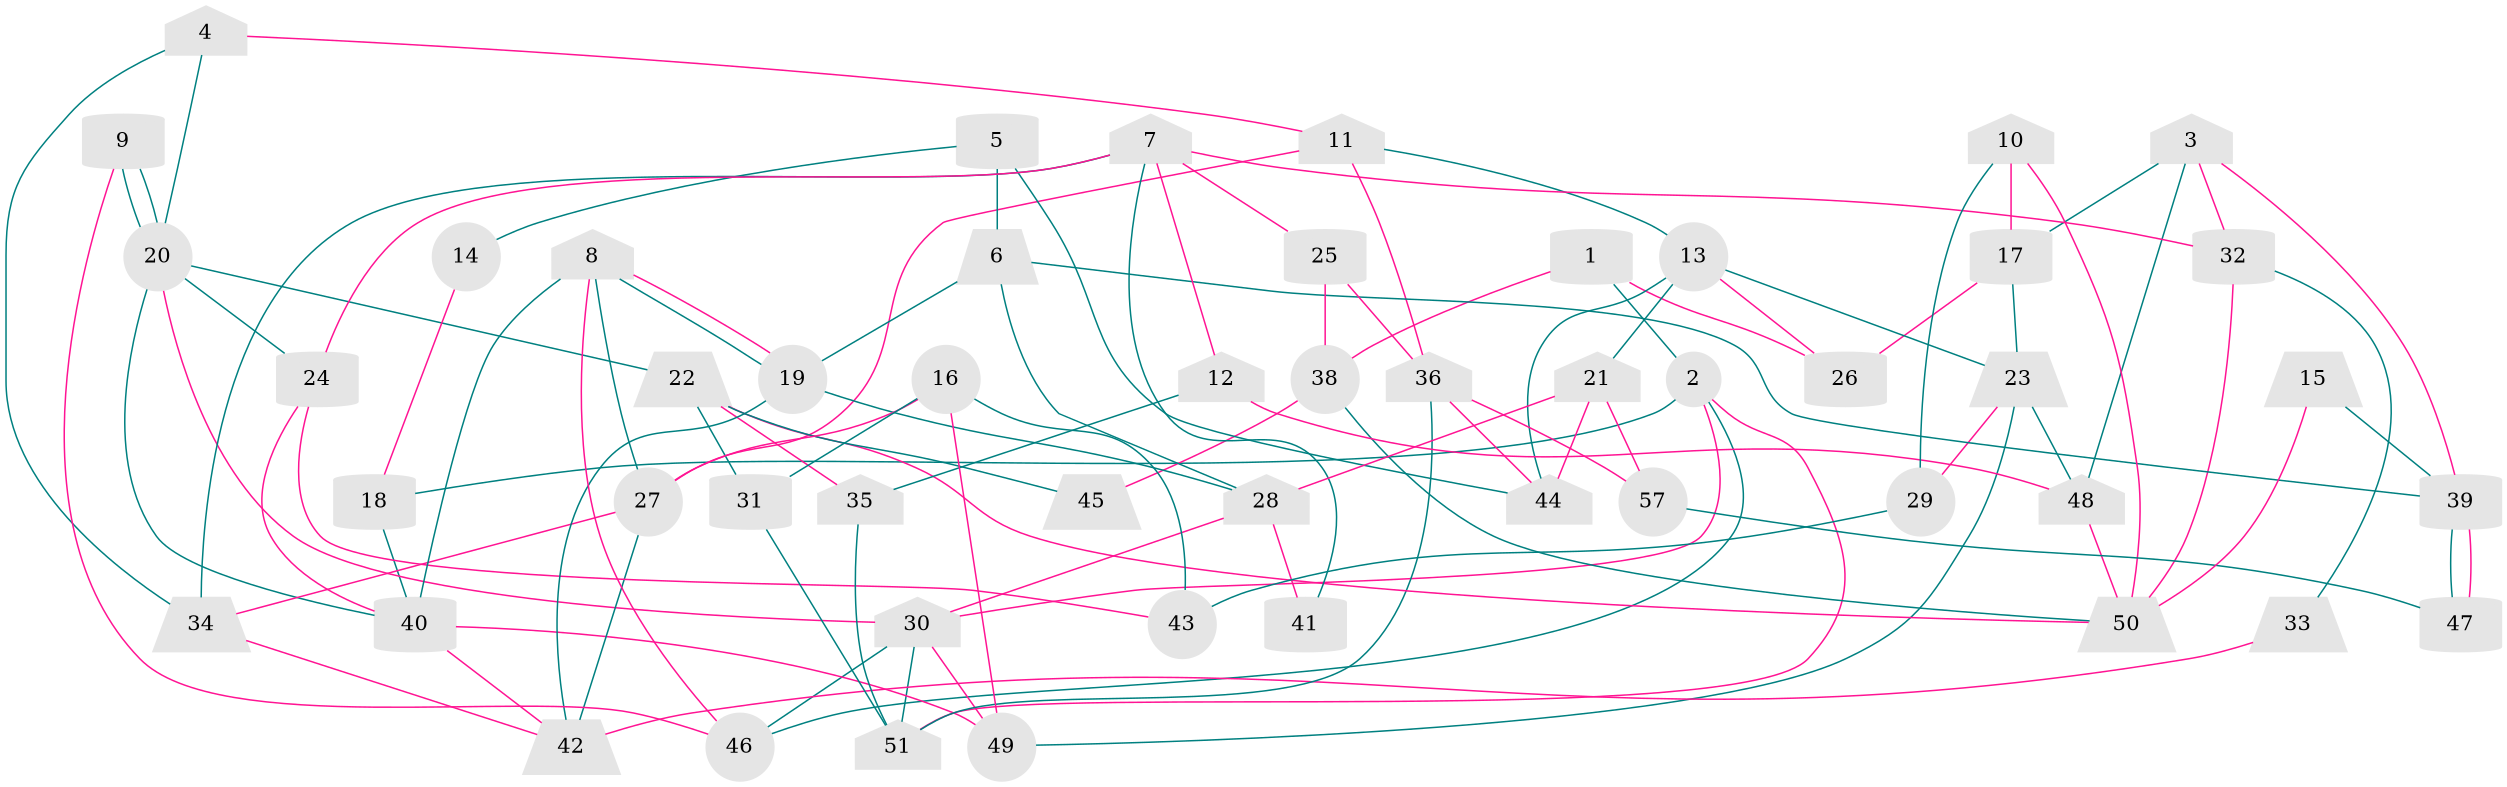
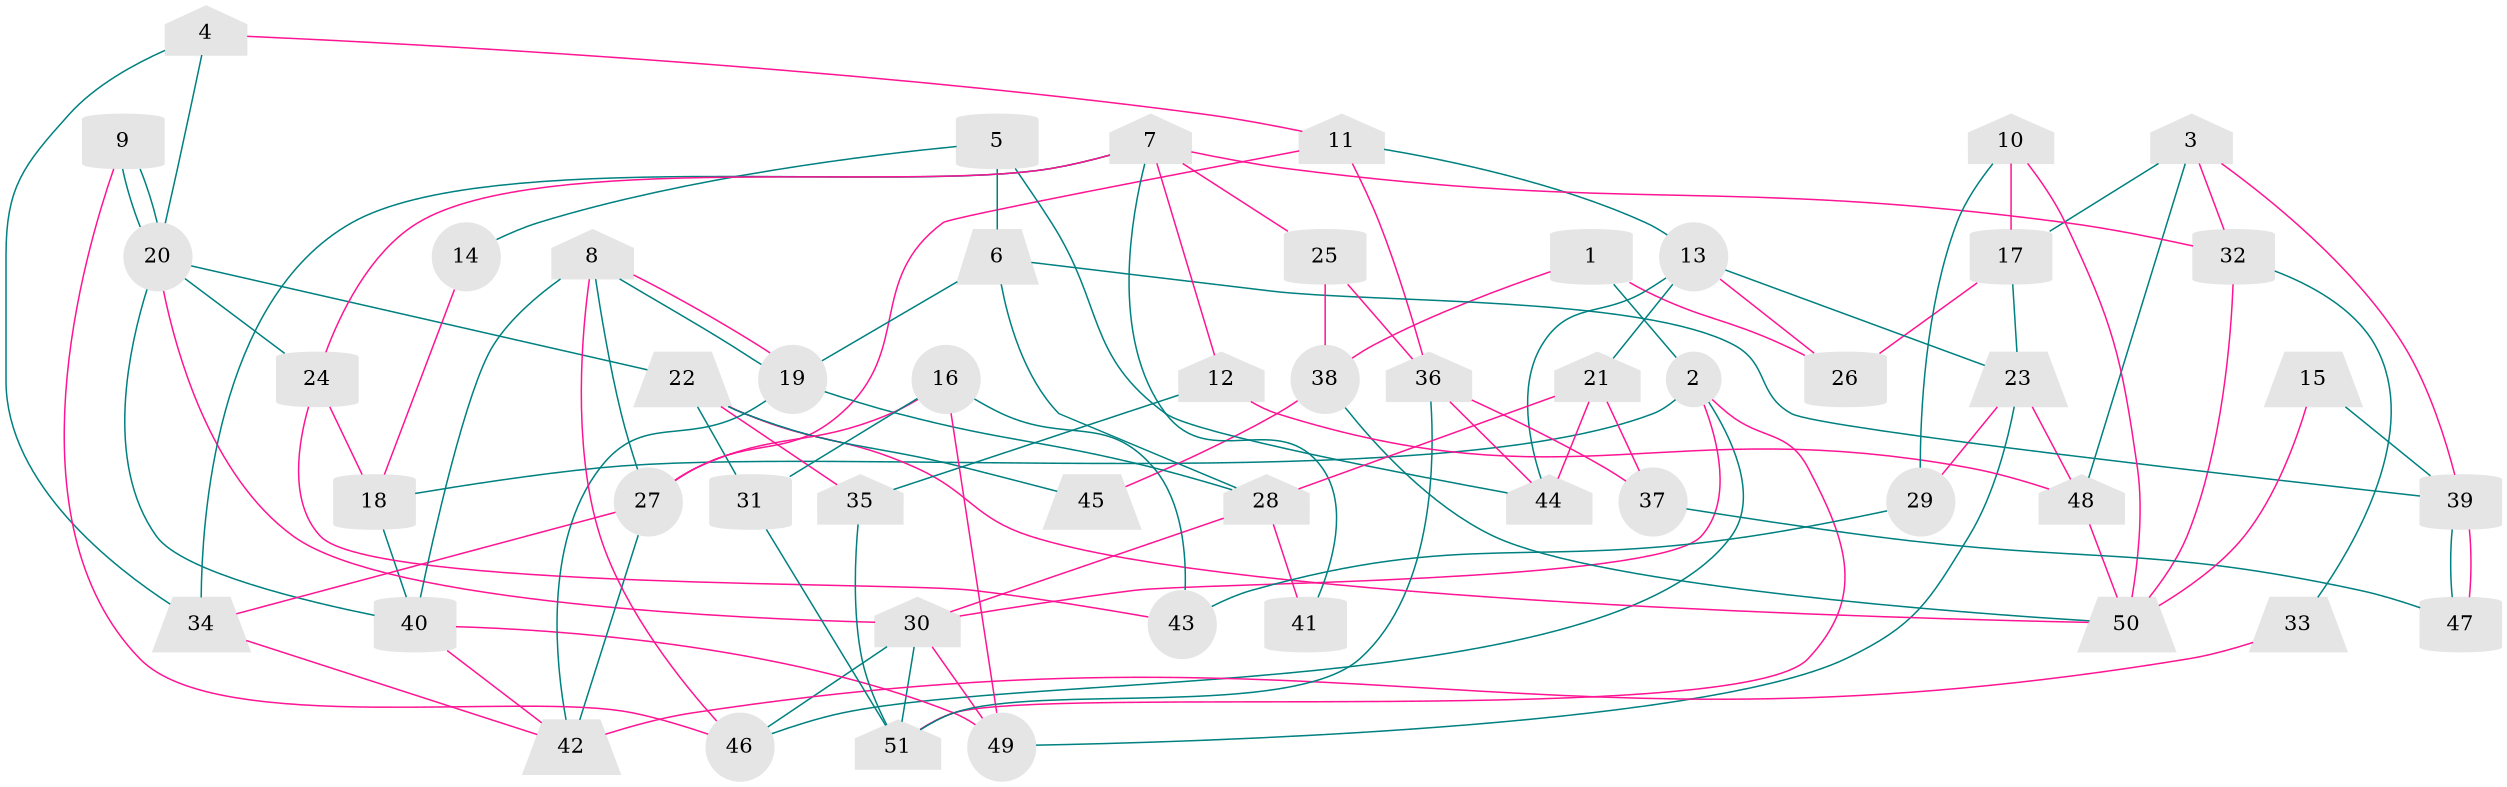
(2051, 443) -> (2051, 443)
(1653, 502) -> (1653, 502)
(269, 532) -> (346, 441)
